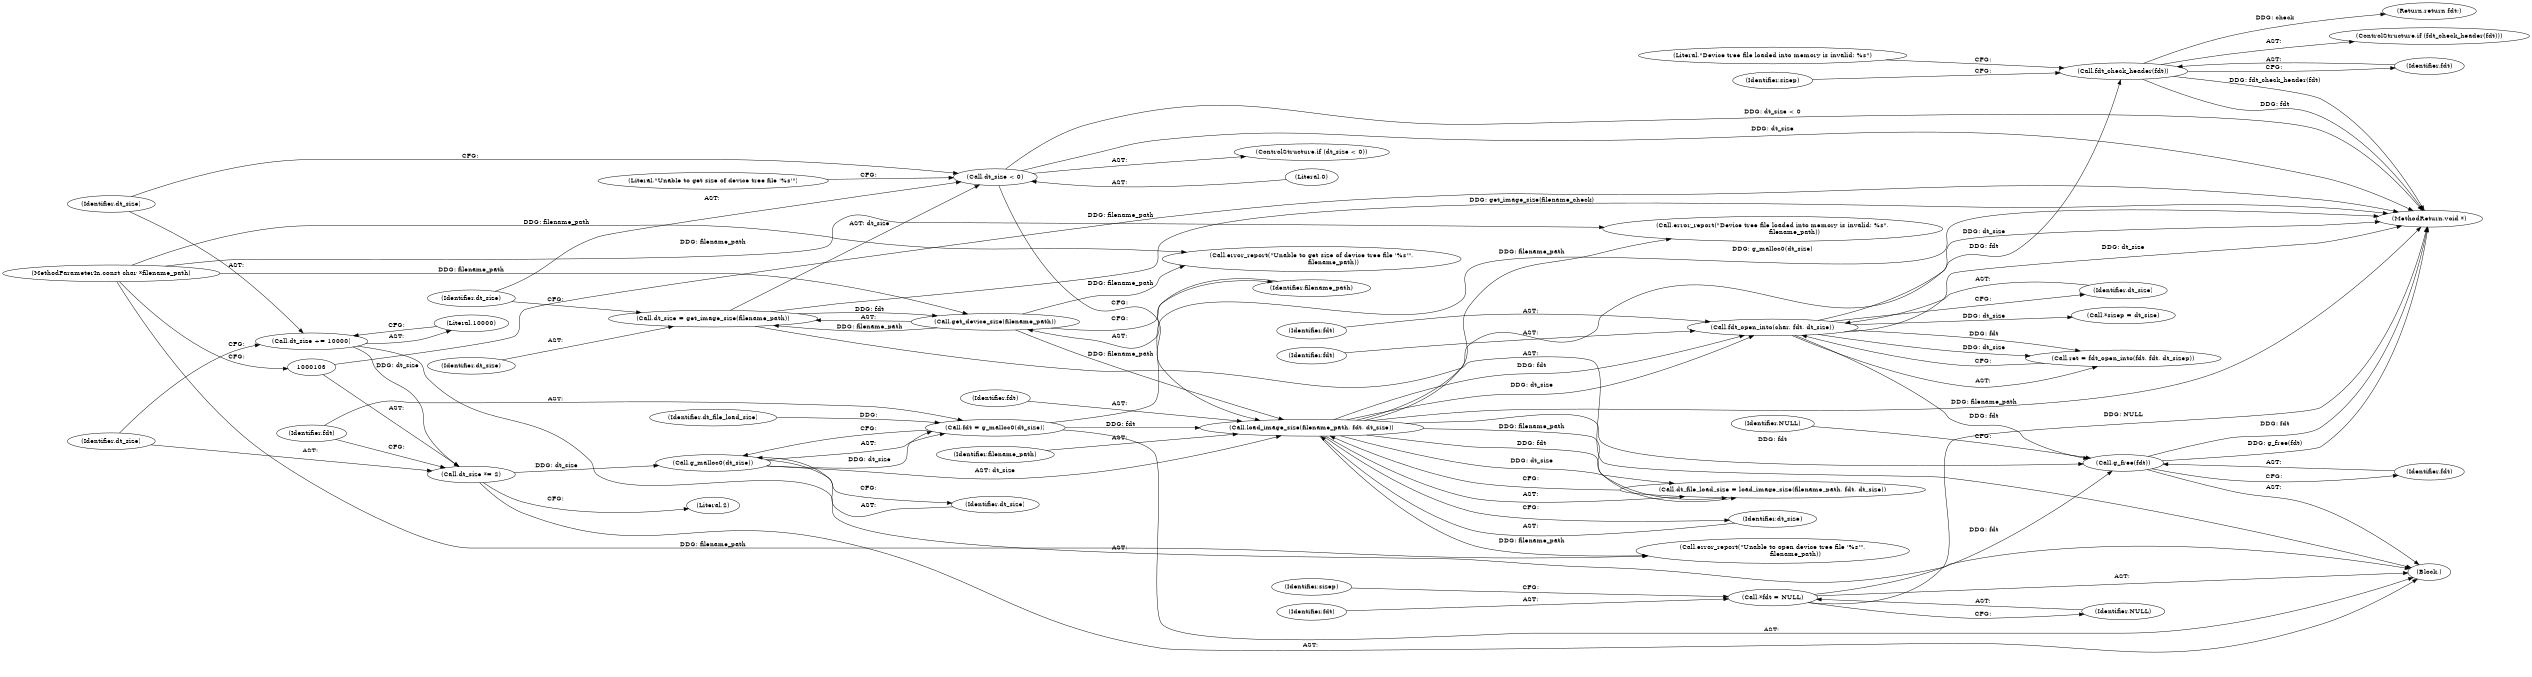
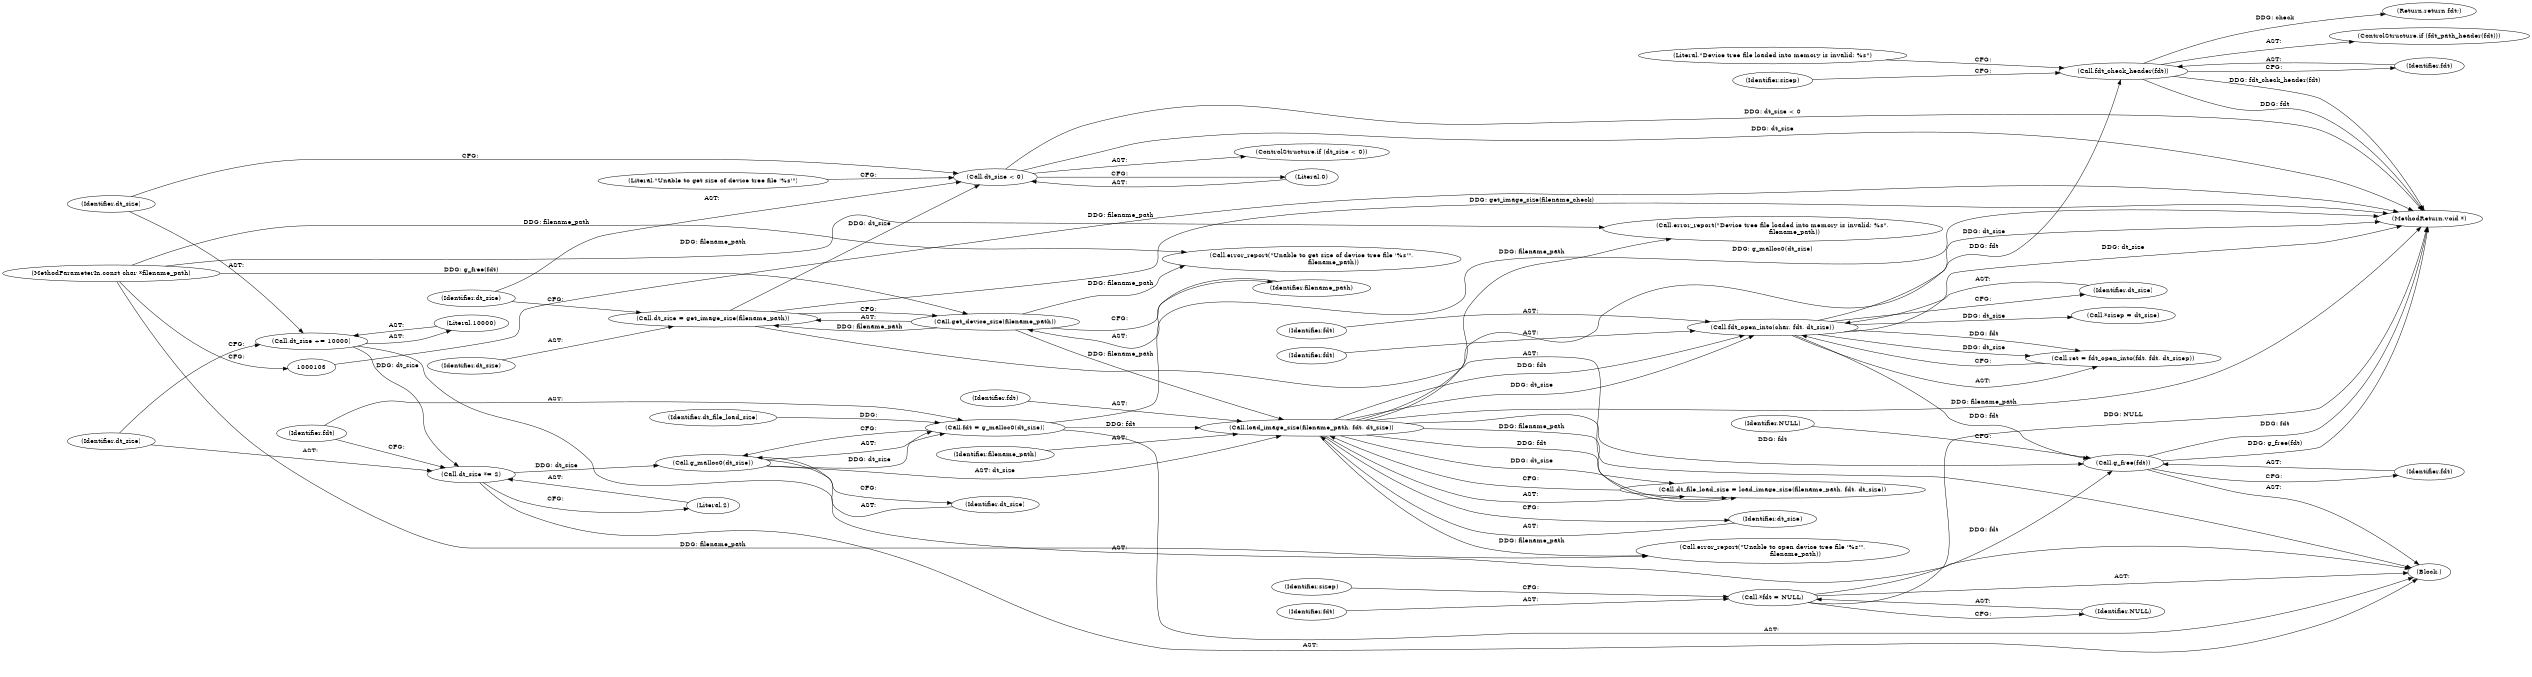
(2429, 36) -> (2429, 36)
(870, 224) -> (870, 224)
(471, 270) -> (471, 270)
(1127, 308) -> (1159, 177)
(870, 309) -> (870, 309)
(398, 325) -> (398, 325)
(389, 419) -> (601, 491)
